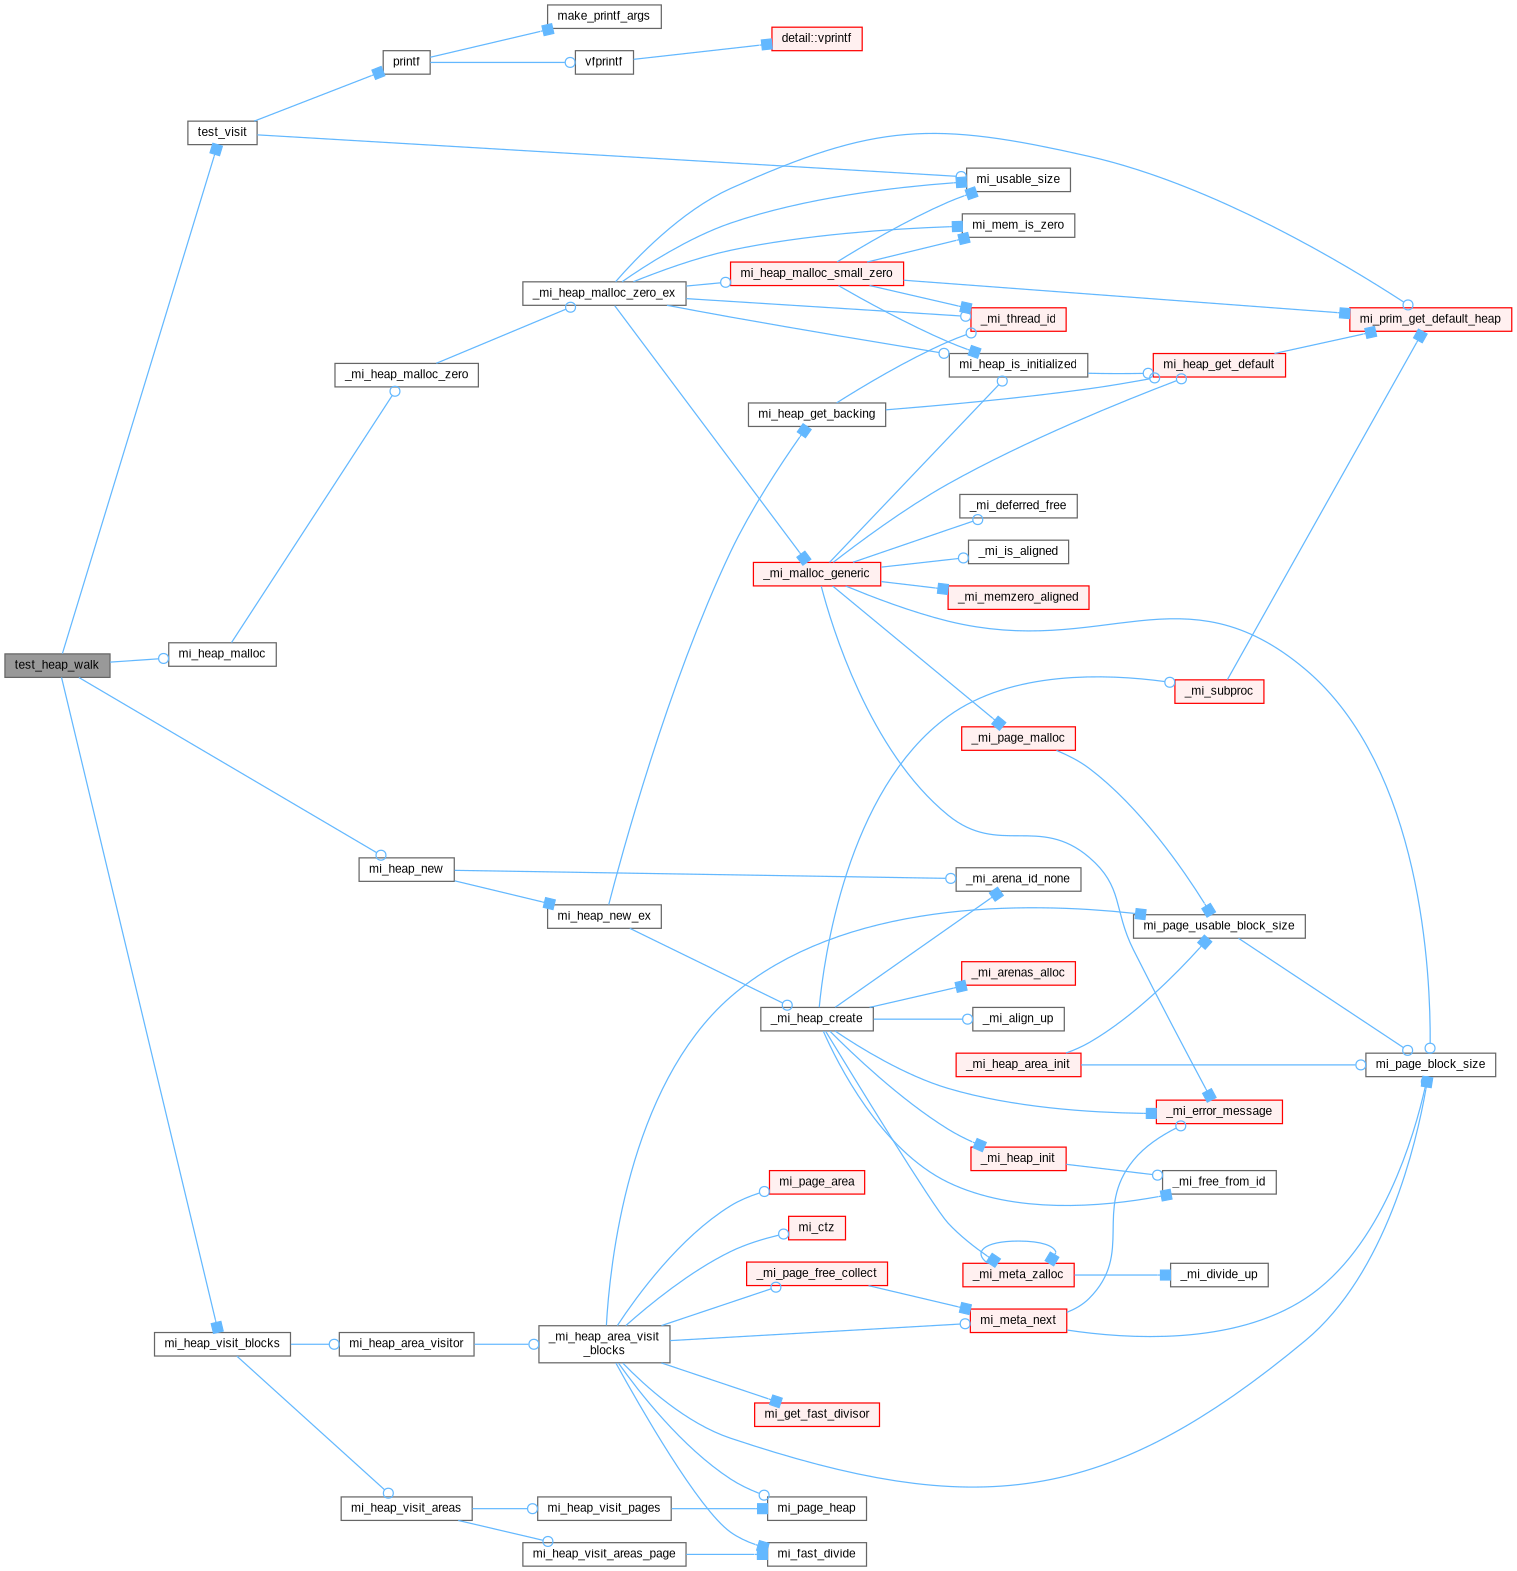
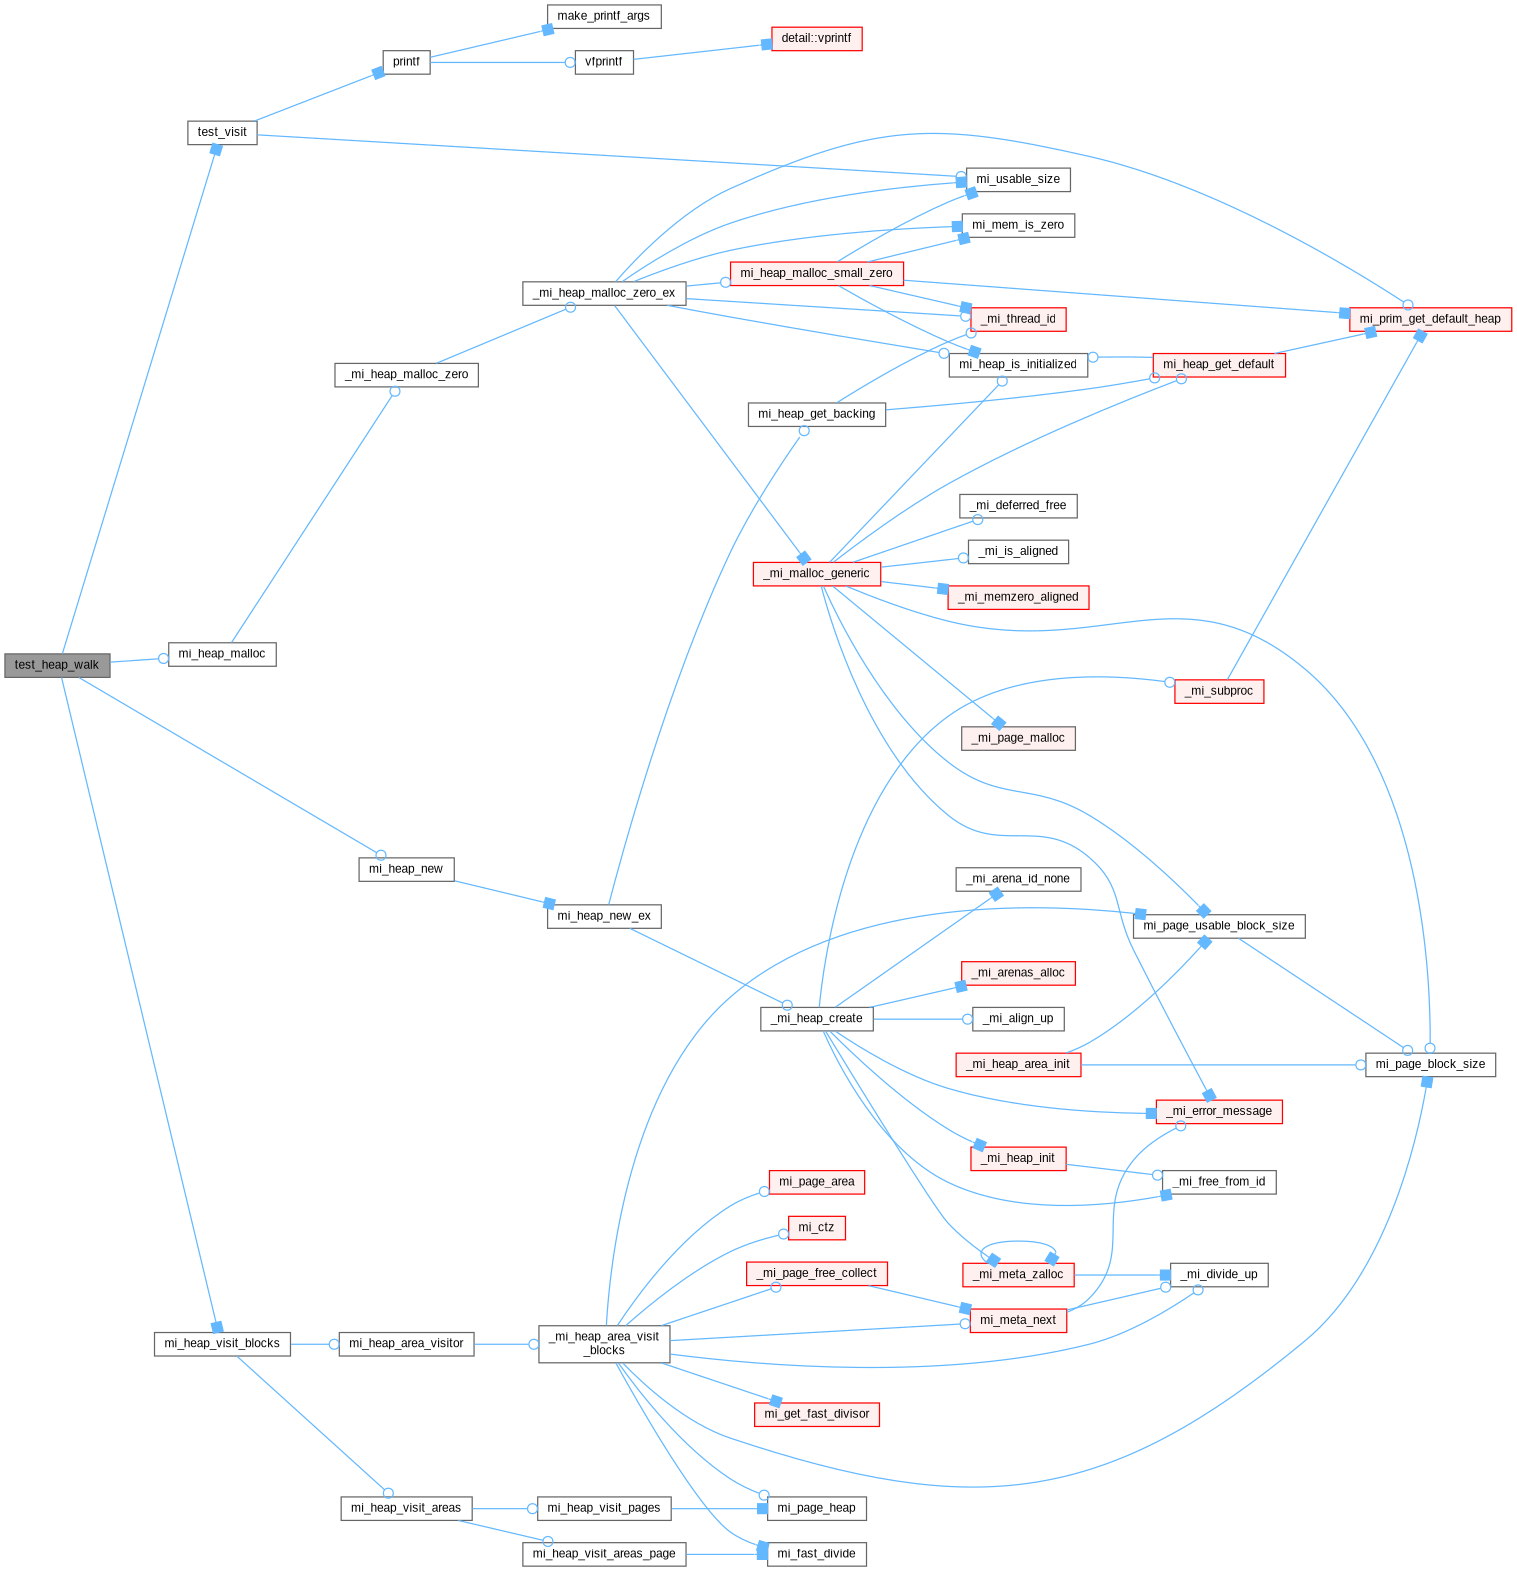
(1116, 374) -> (1126, 357)
(685, 662) -> (685, 662)
(1019, 739) -> (1019, 739)
(1140, 817) -> (981, 781)
(700, 874) -> none
(1307, 1297) -> (1114, 1299)
none -> (939, 1365)
